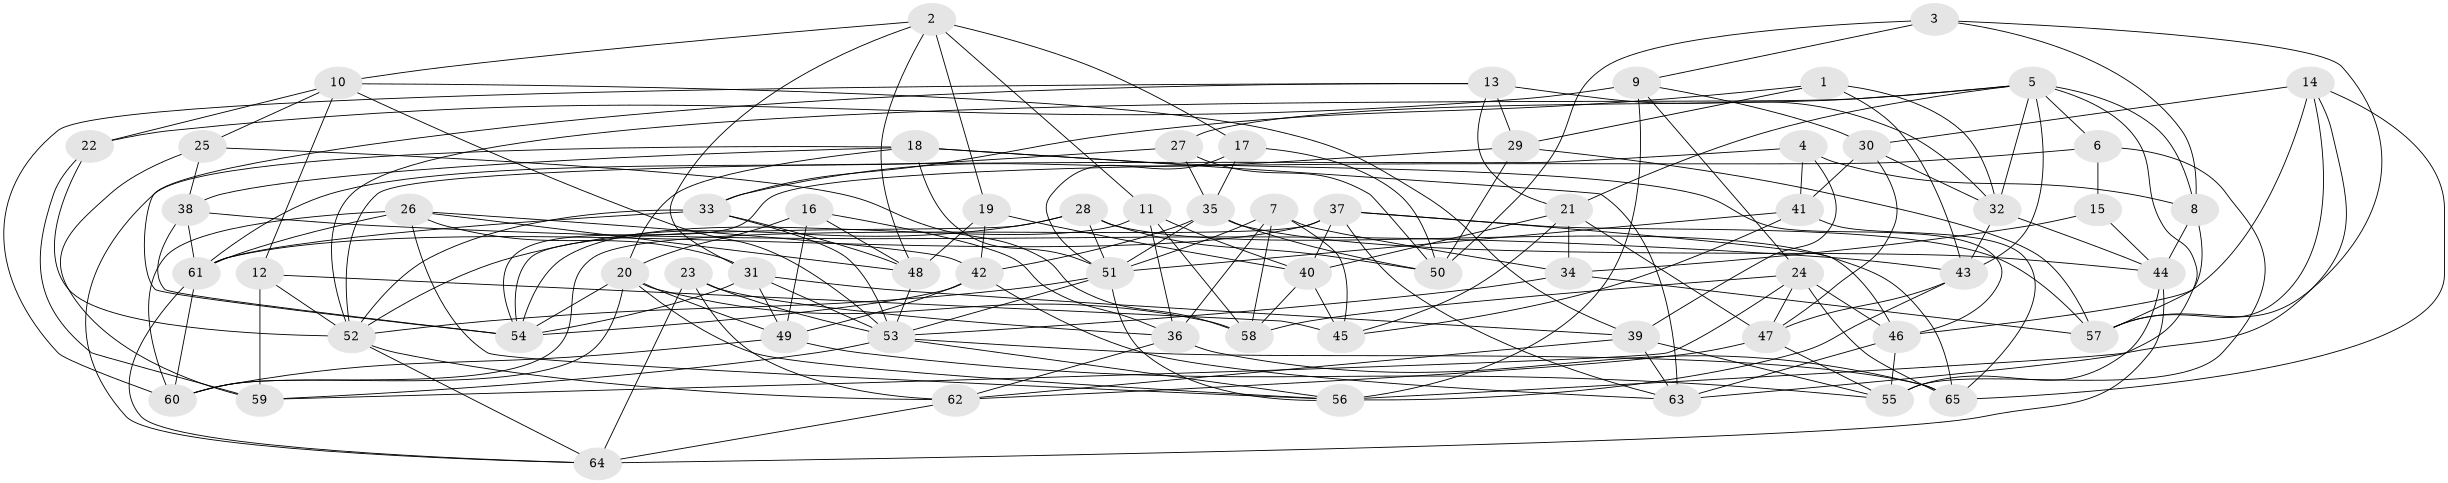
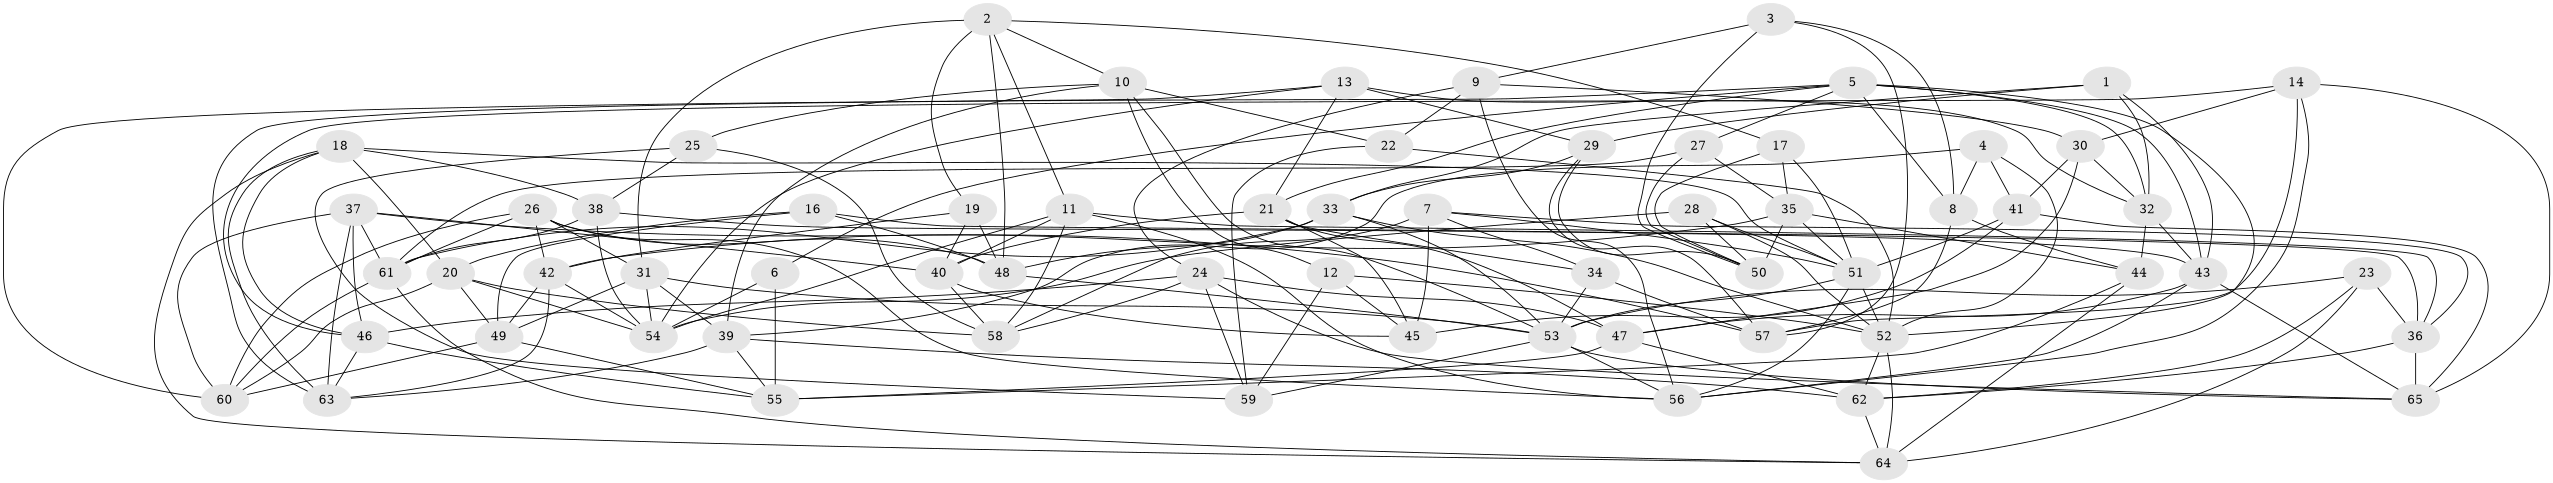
(2098, 210) -> none
(1583, 236) -> (2300, 332)
(933, 374) -> (1334, 328)
